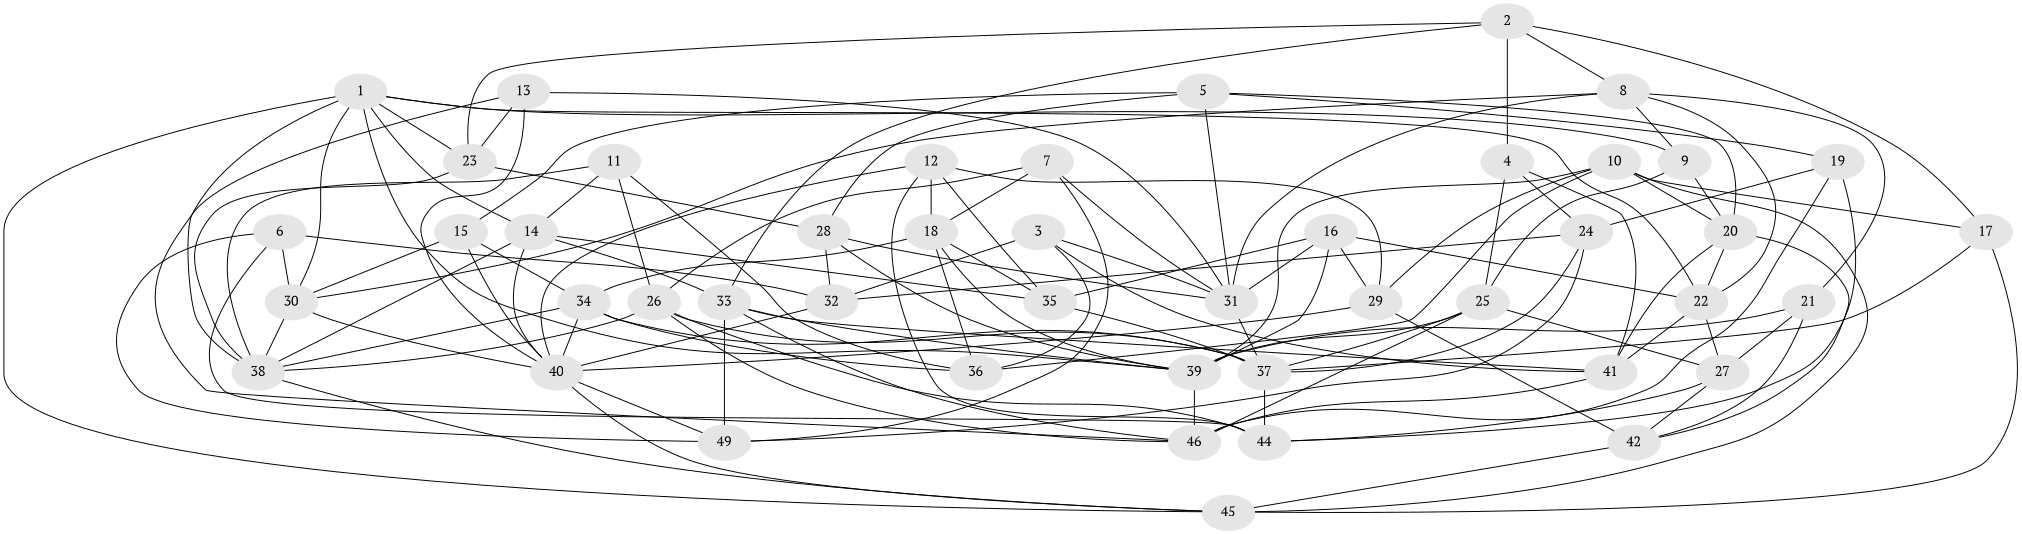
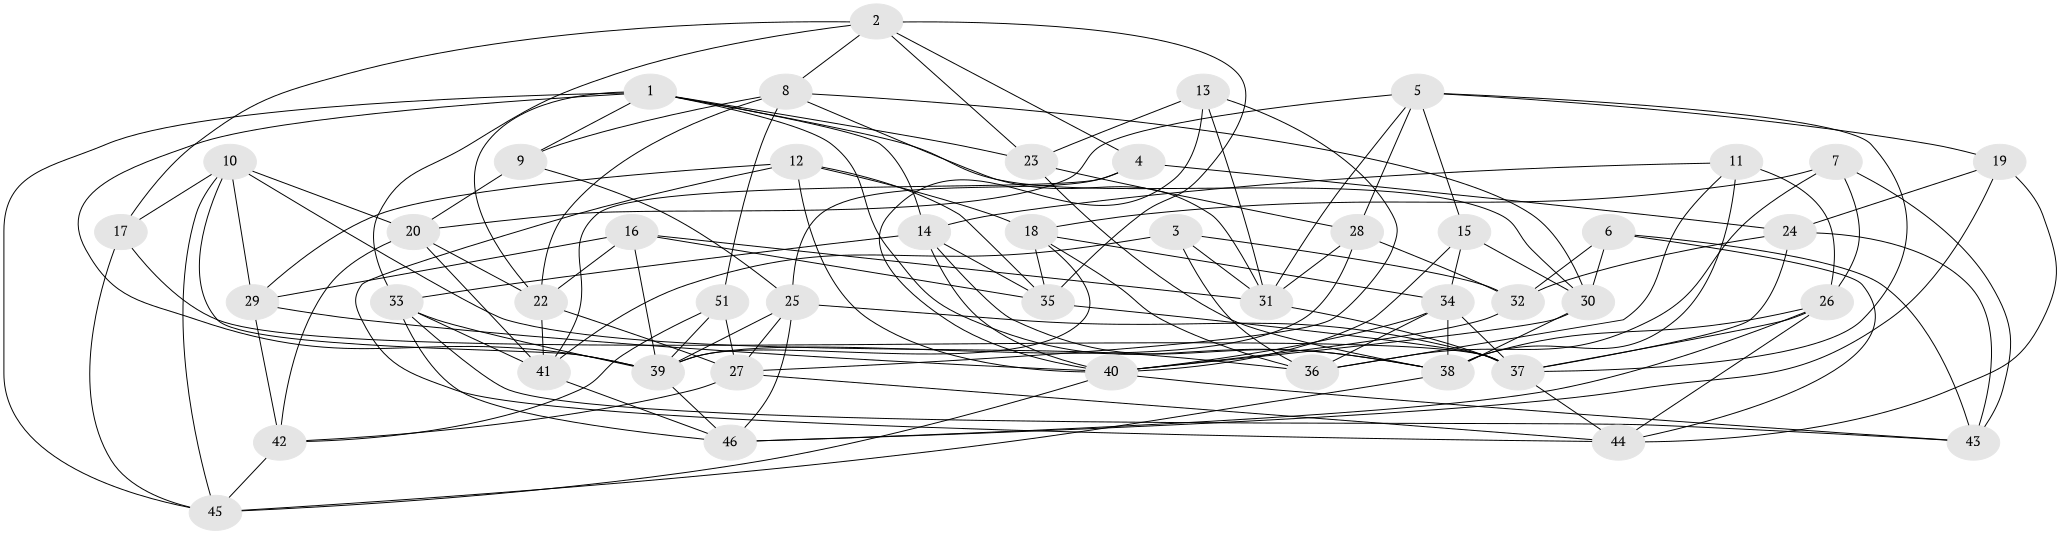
none -> (1219, 60)
none -> (1896, 182)
(1135, 236) -> (1593, 342)
(1809, 302) -> (722, 302)
(421, 405) -> (1328, 321)
(724, 443) -> (1973, 443)
